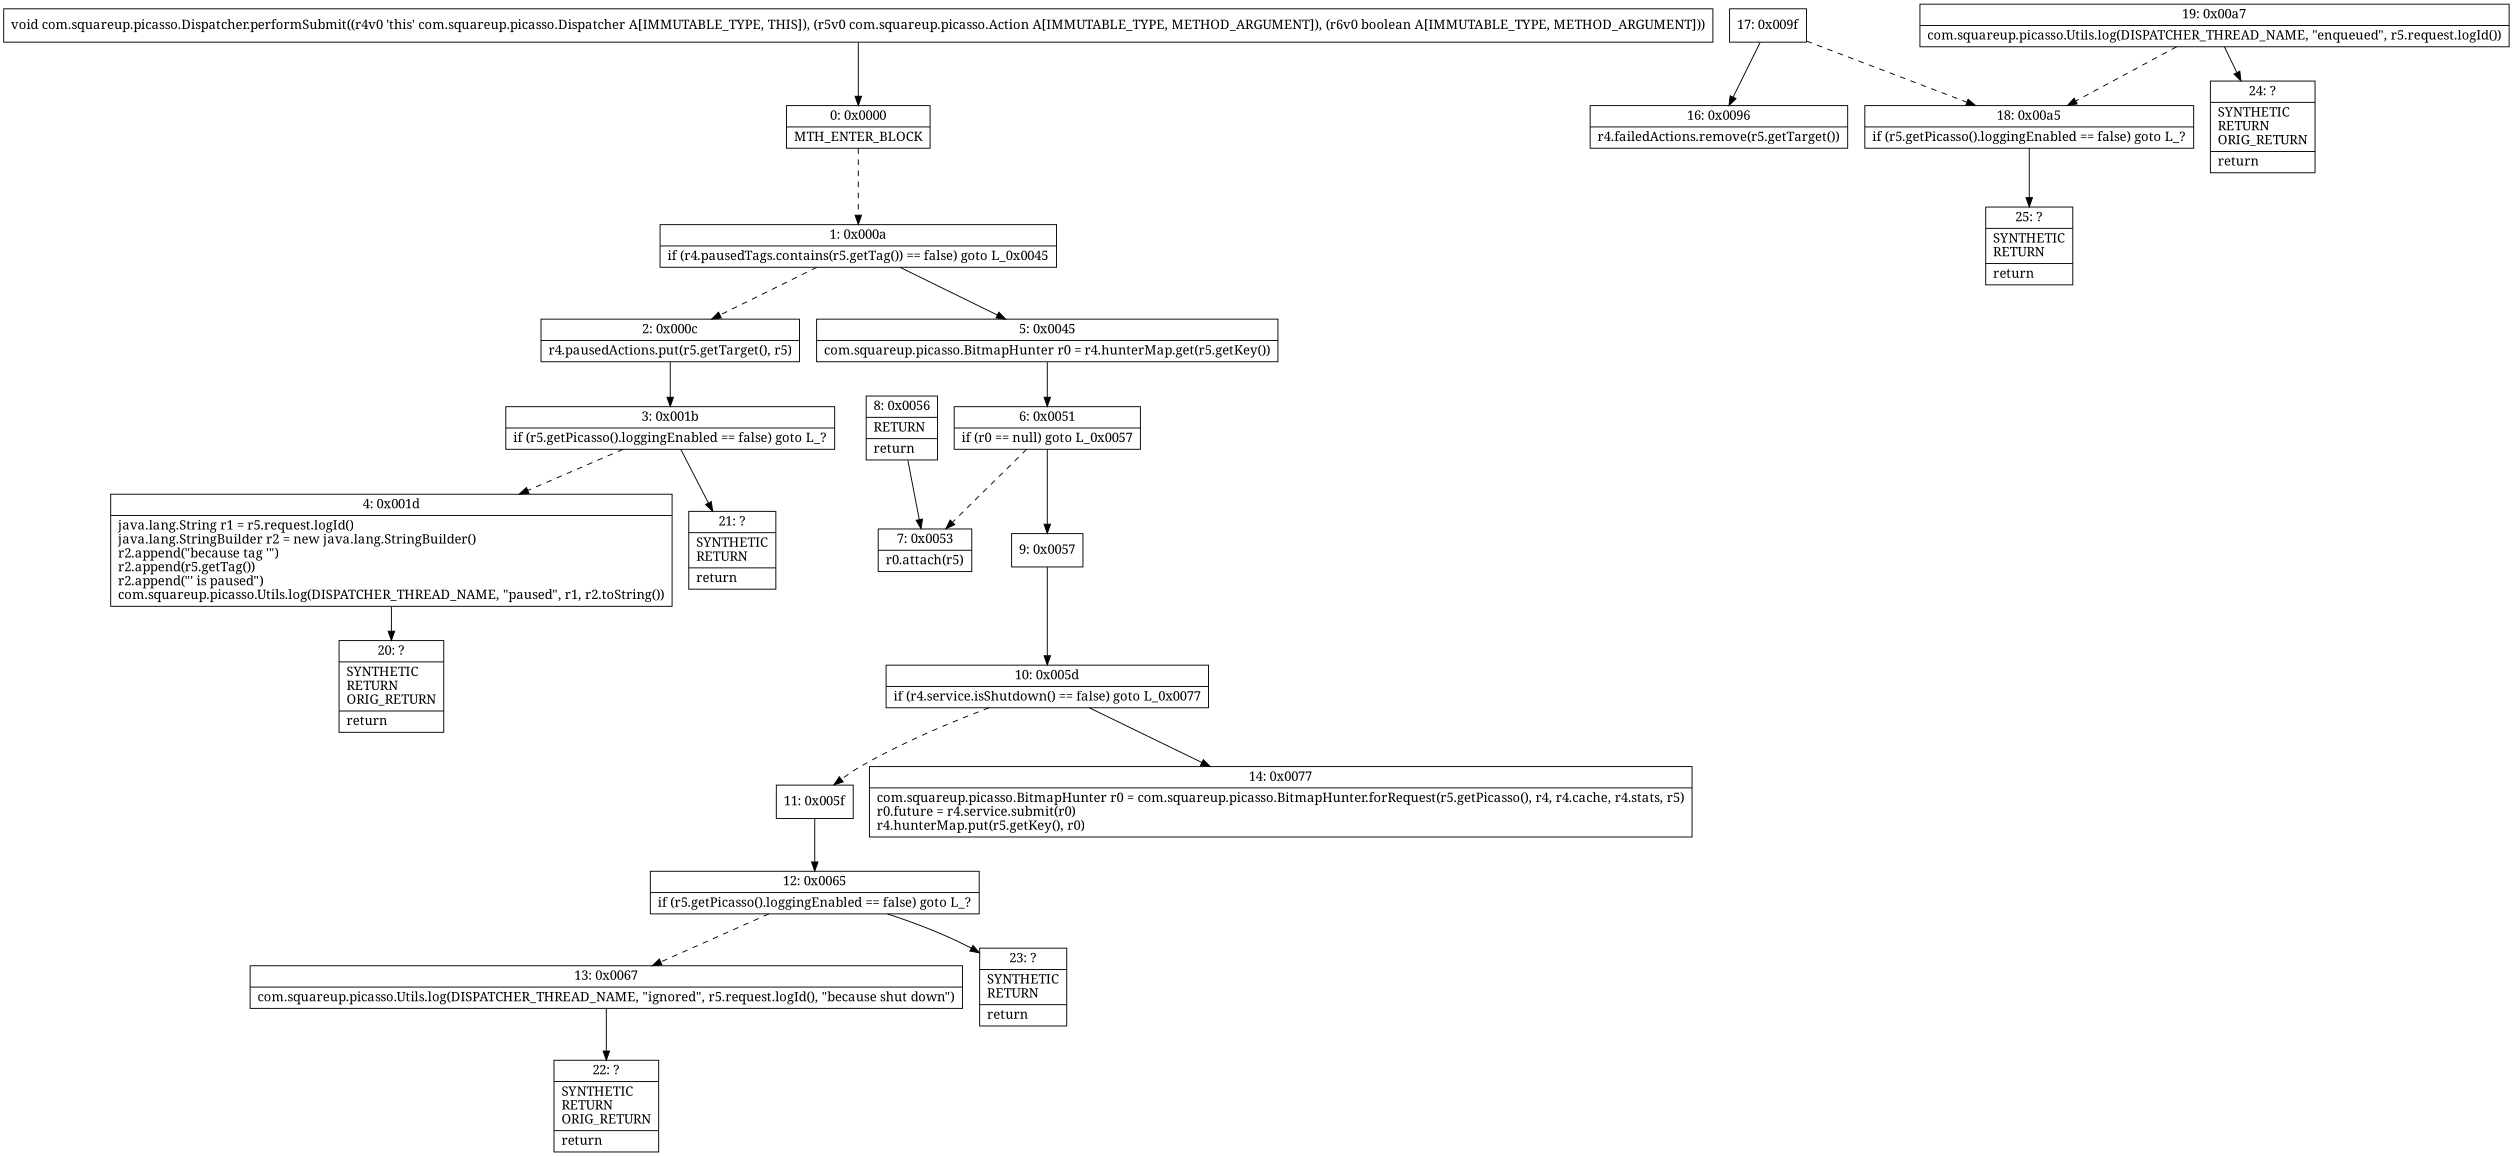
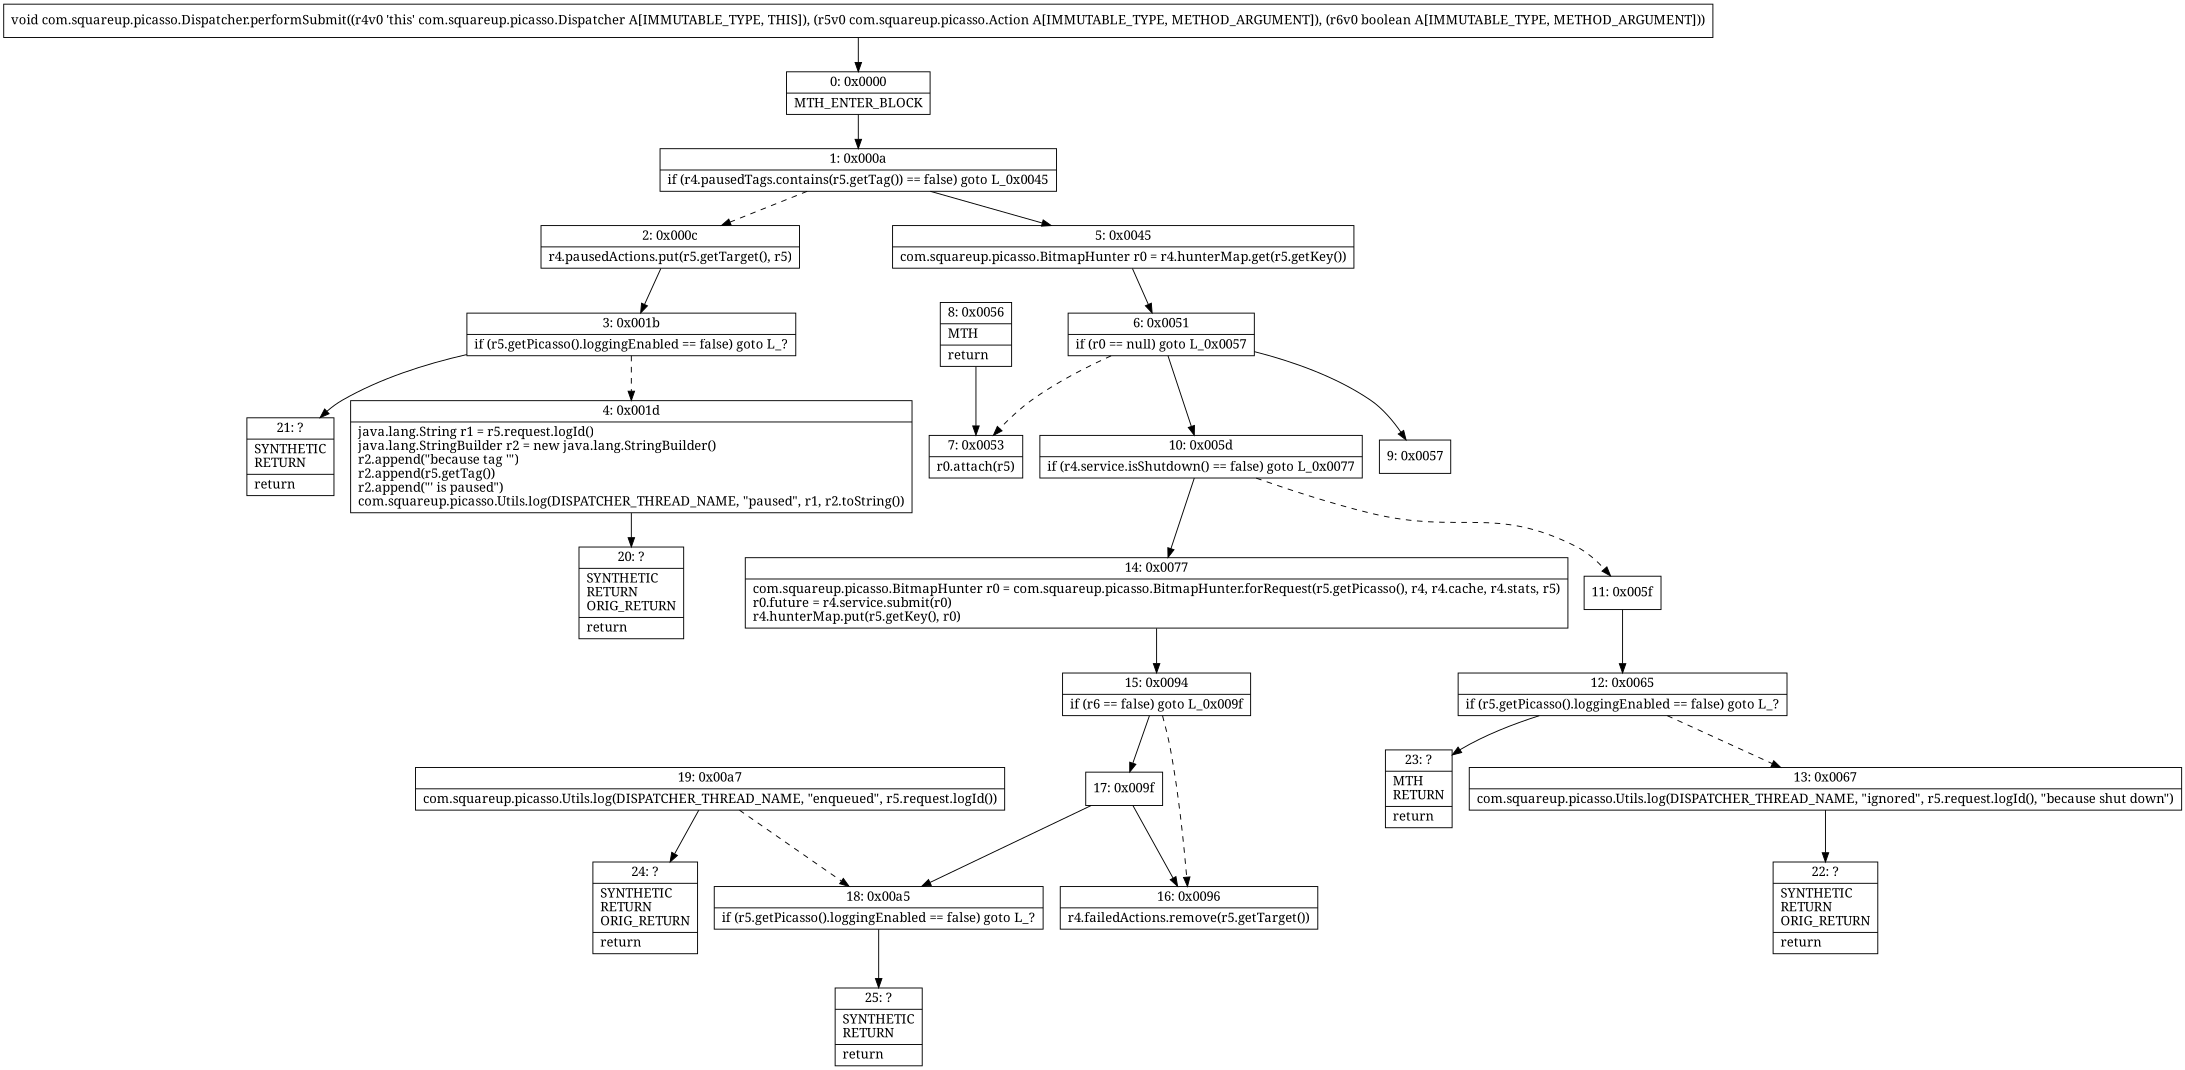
(1887, 72) -> (1011, 844)
(858, 182) -> (858, 127)
(900, 428) -> (963, 334)
(1047, 611) -> (1180, 391)
none -> (1157, 694)
(1023, 980) -> (1409, 781)
